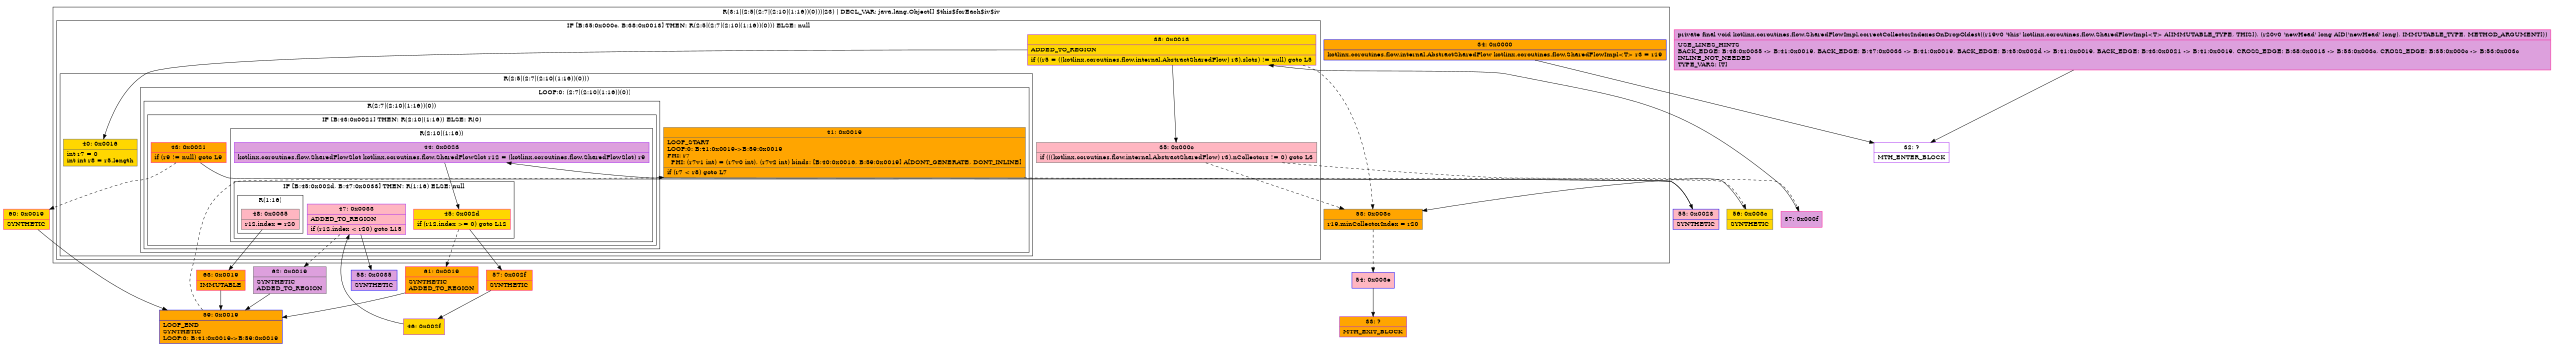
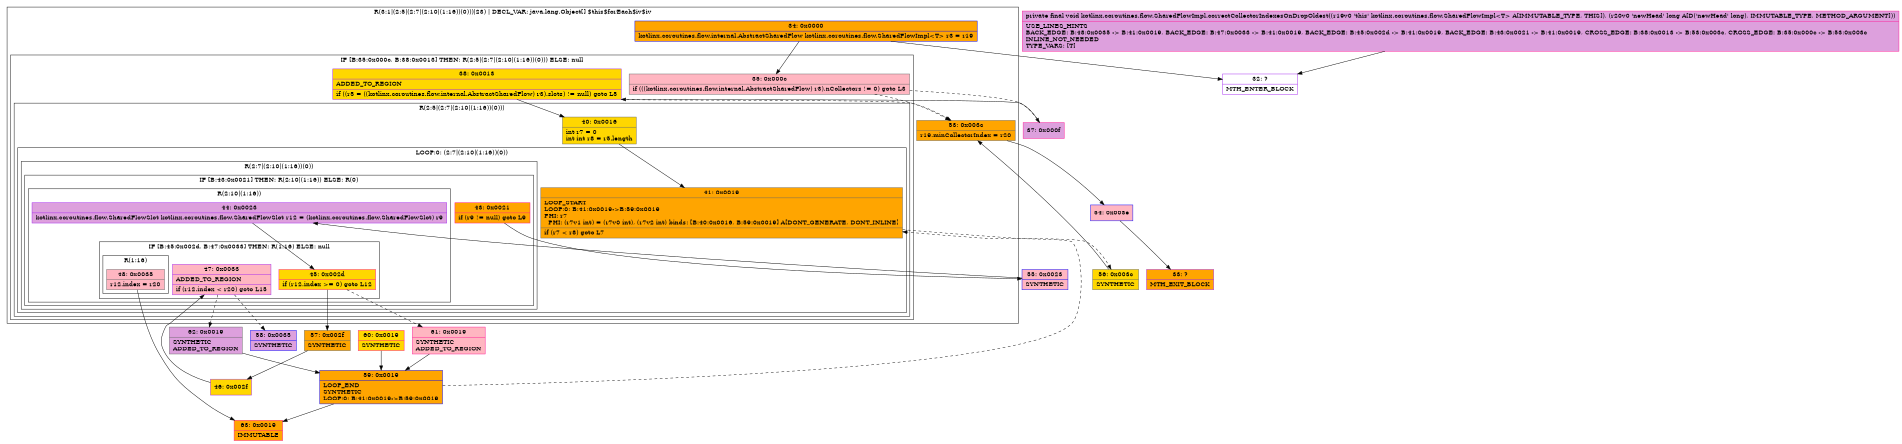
(1174, 102) -> (787, 58)
none -> (650, 165)
(115, 186) -> none
(1373, 249) -> (1057, 166)
(365, 250) -> (248, 311)
(442, 280) -> (449, 341)
(509, 280) -> (327, 341)
(221, 298) -> (310, 412)
